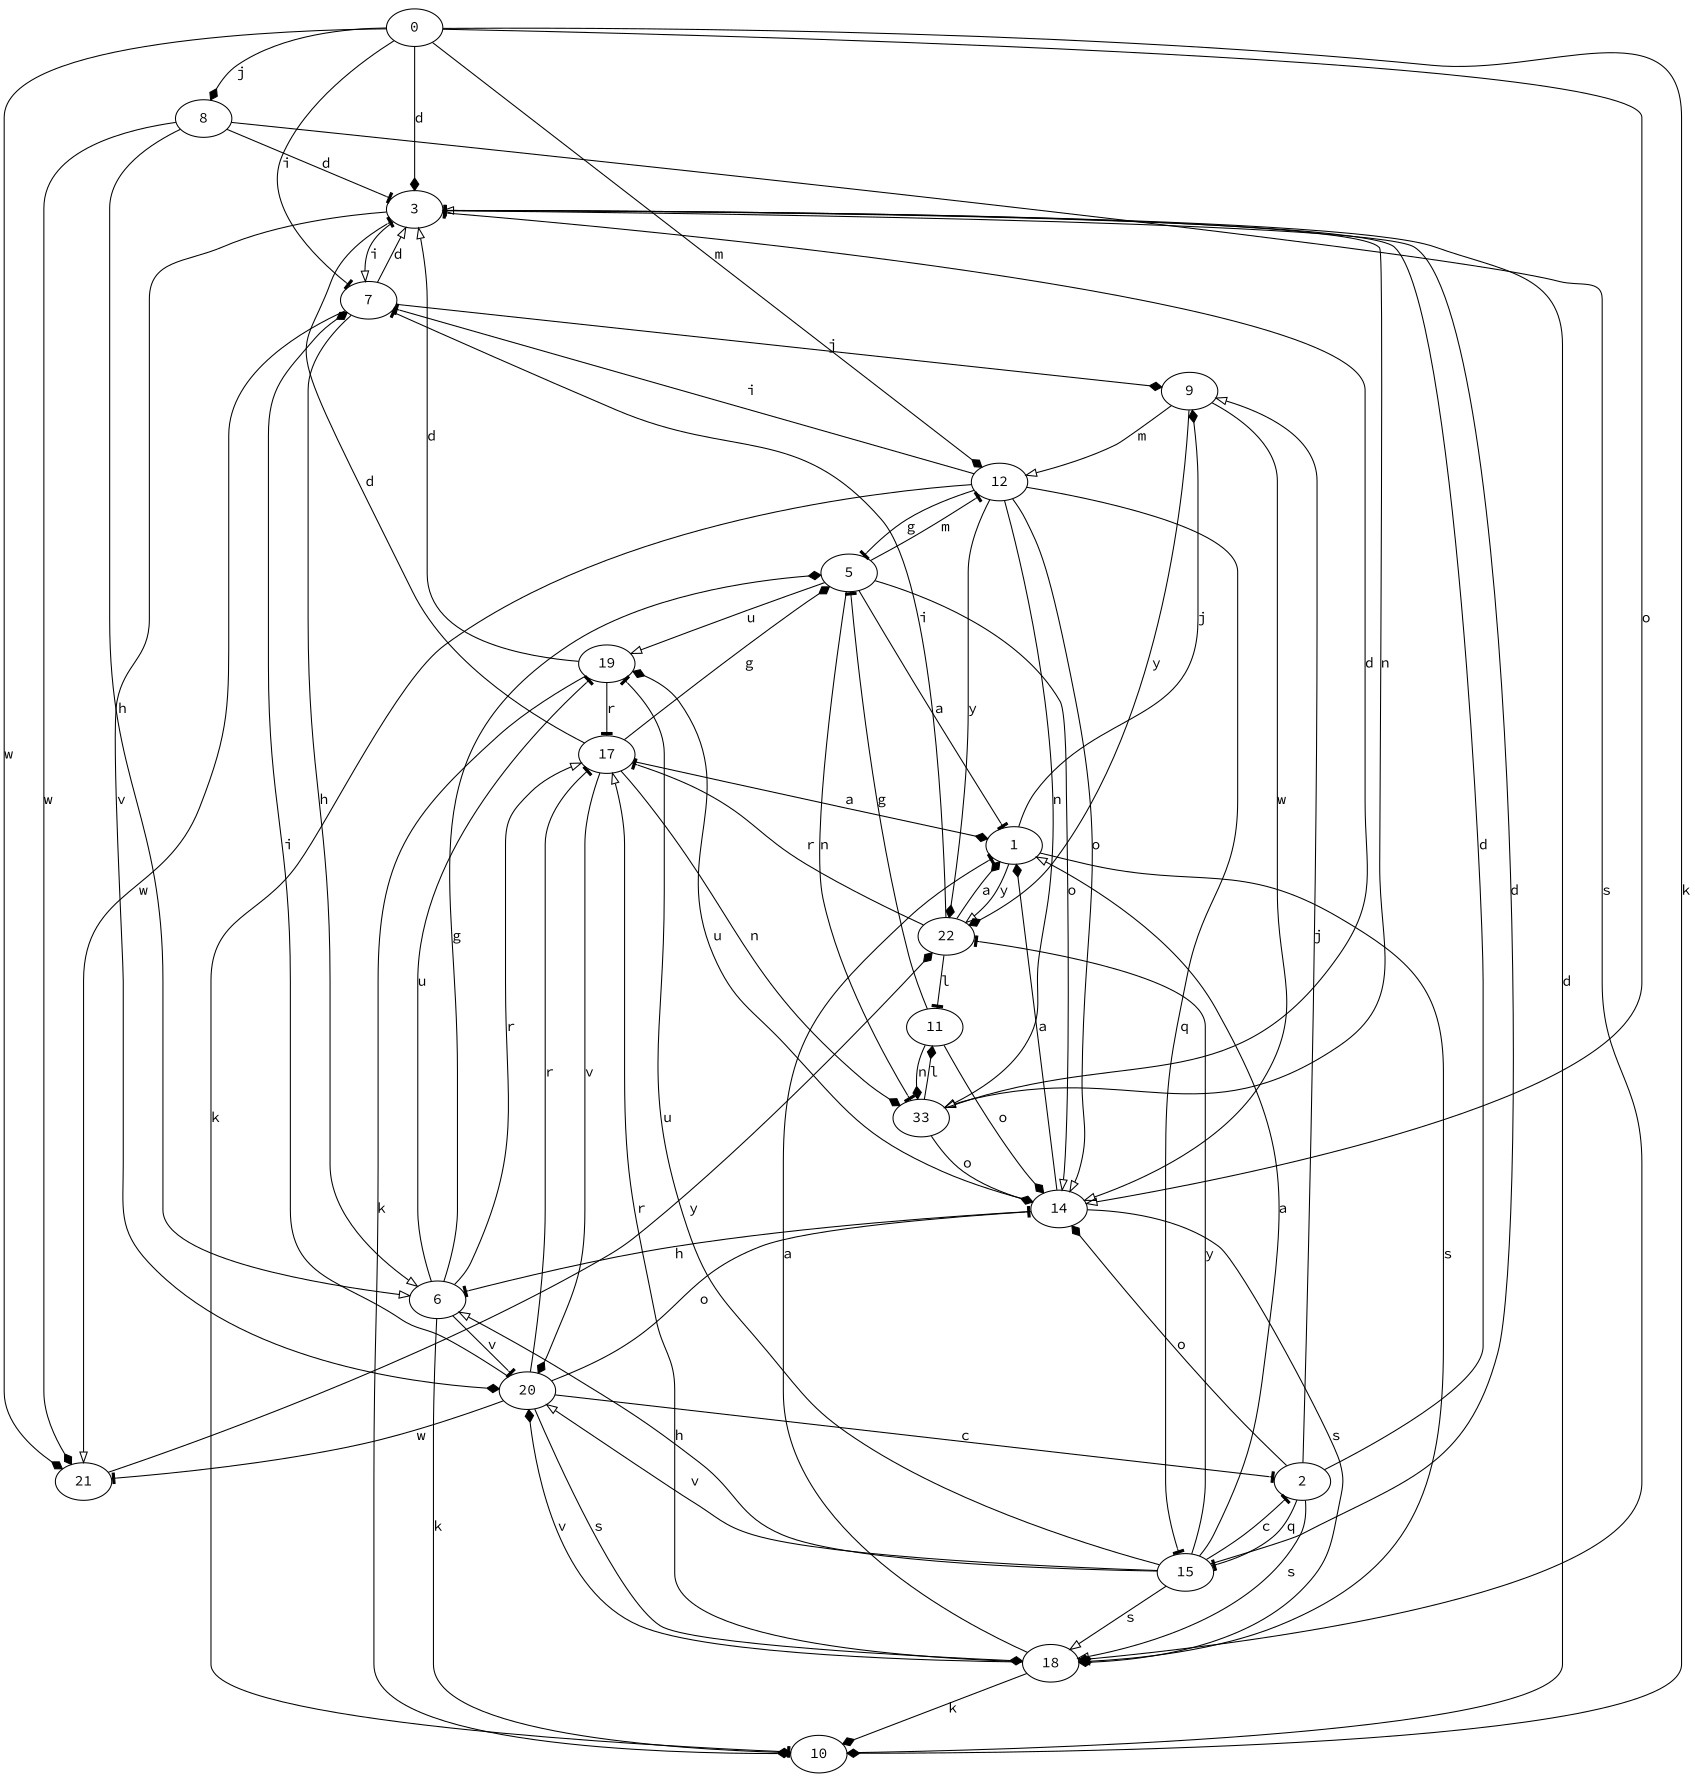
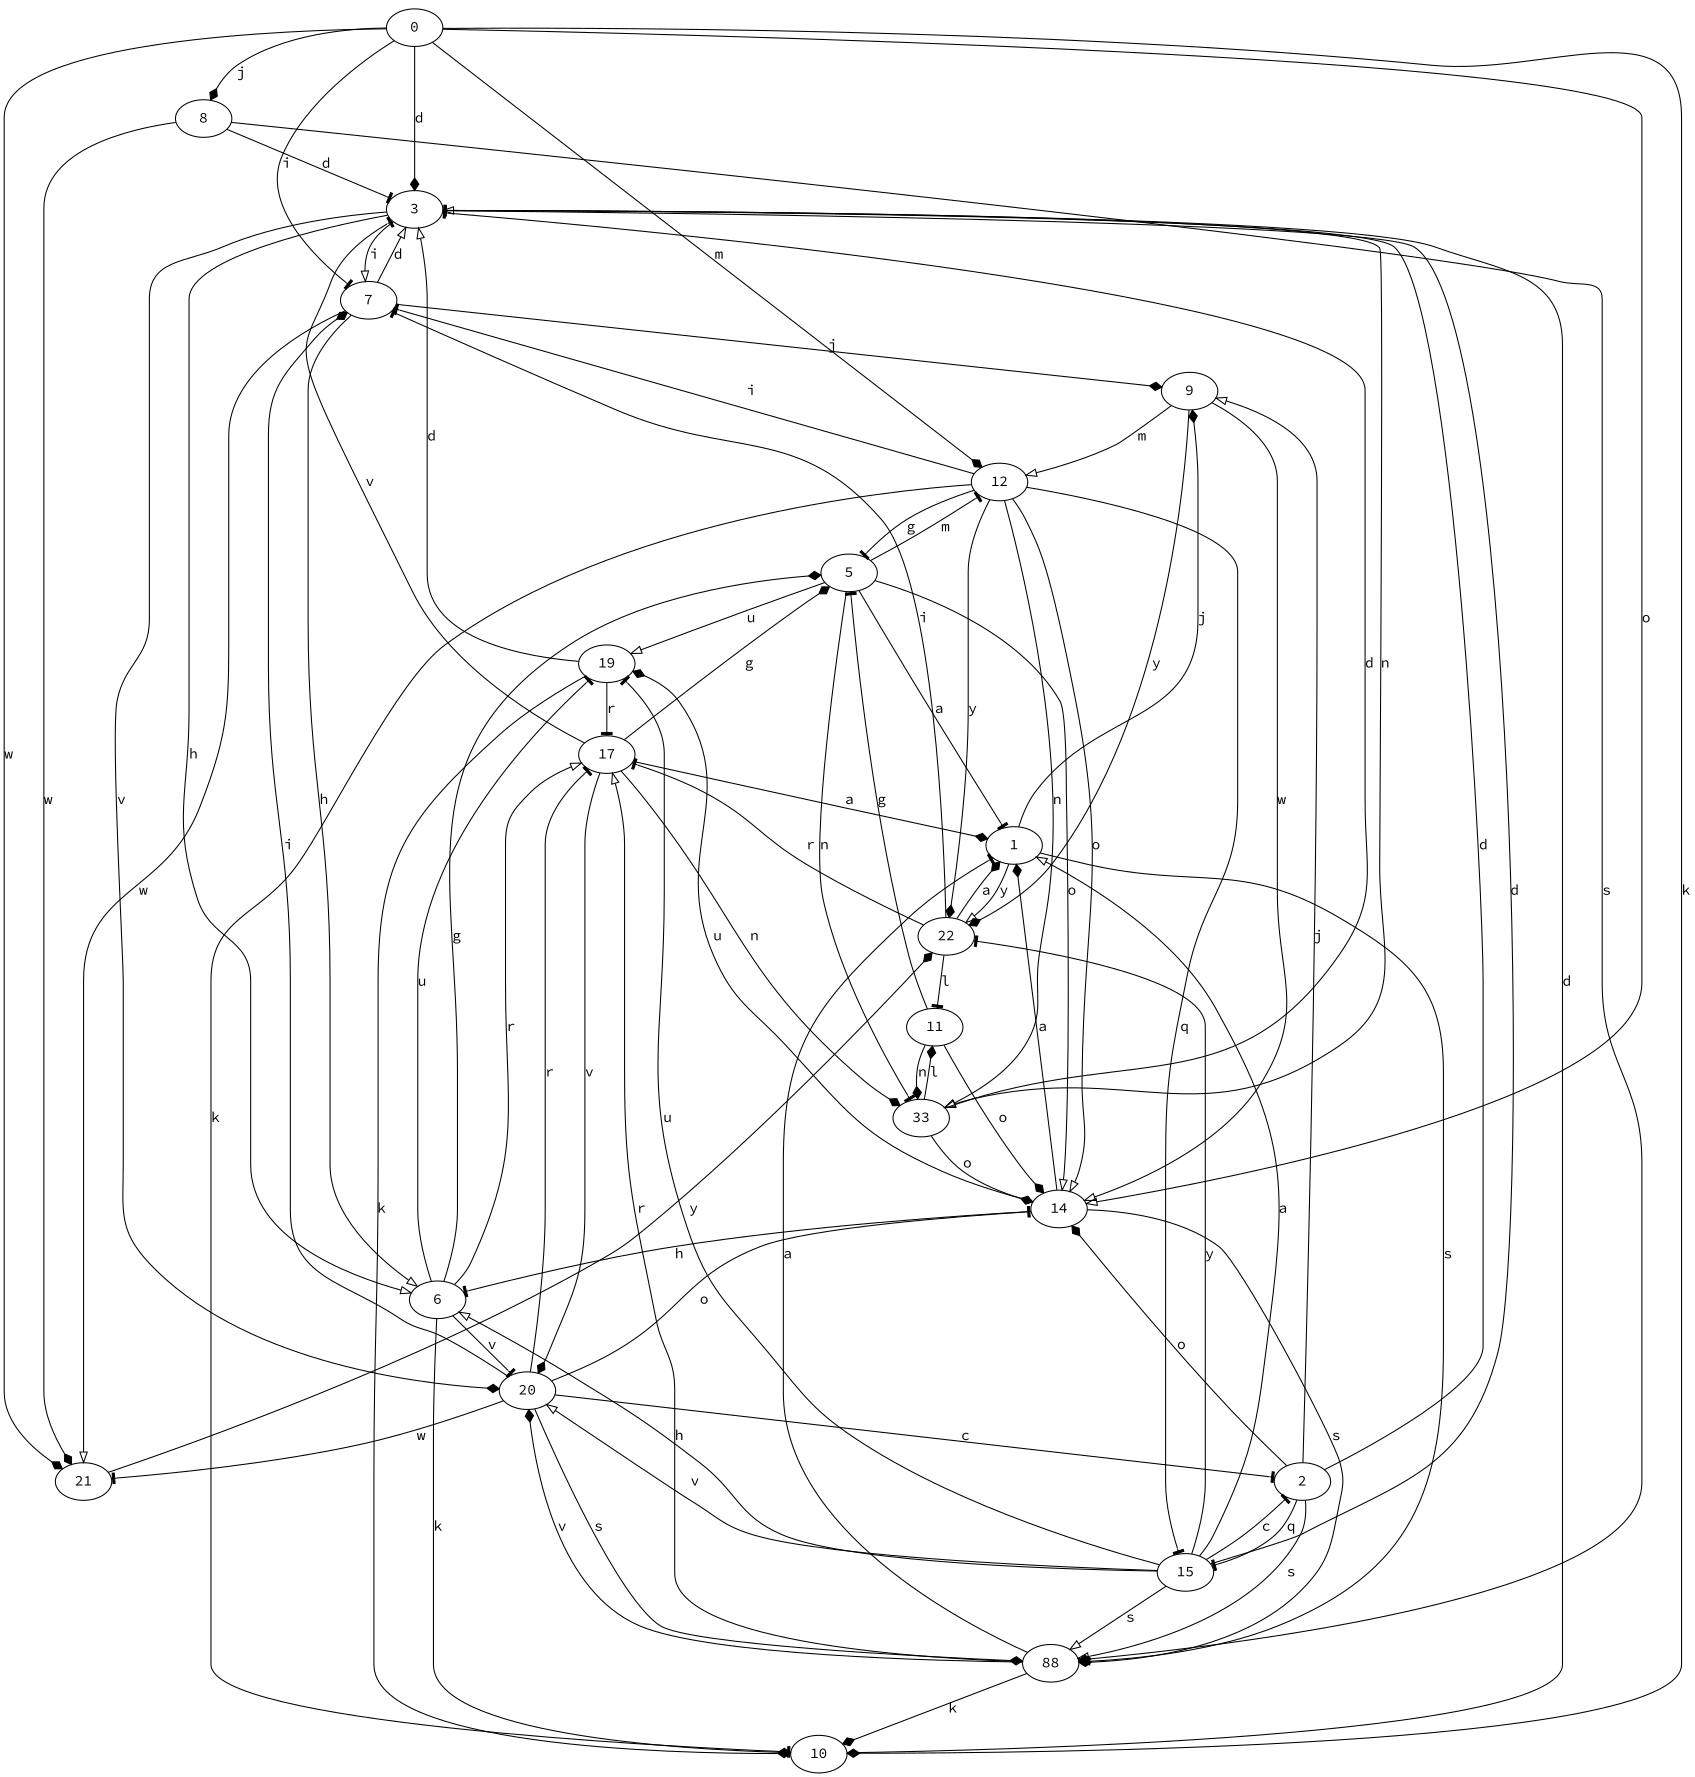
(370, 482) -> (370, 482)
(132, 784) -> (188, 735)
(1051, 1663) -> (1051, 1663)
